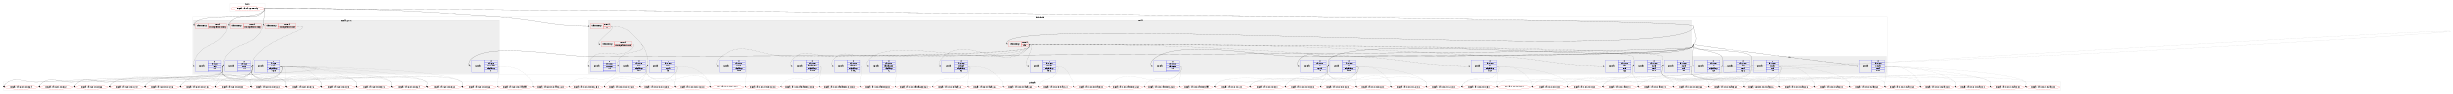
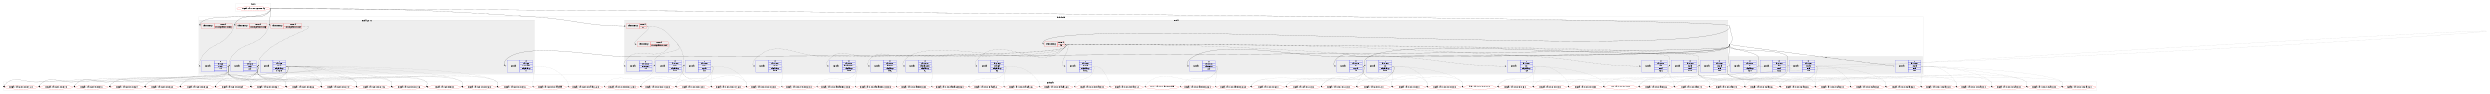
(248, 9) -> (253, 9)
none -> (21, 87)
(233, 87) -> (444, 87)
(586, 87) -> (622, 87)
(727, 87) -> (693, 87)
(985, 87) -> (1021, 87)
(1197, 87) -> (1162, 87)
(1232, 87) -> (1374, 87)
(1338, 87) -> (1480, 87)
(1373, 87) -> (1268, 87)
(1408, 87) -> (1303, 87)
(1690, 87) -> (1656, 87)
(1761, 87) -> (1762, 87)
(1902, 87) -> (2079, 87)
